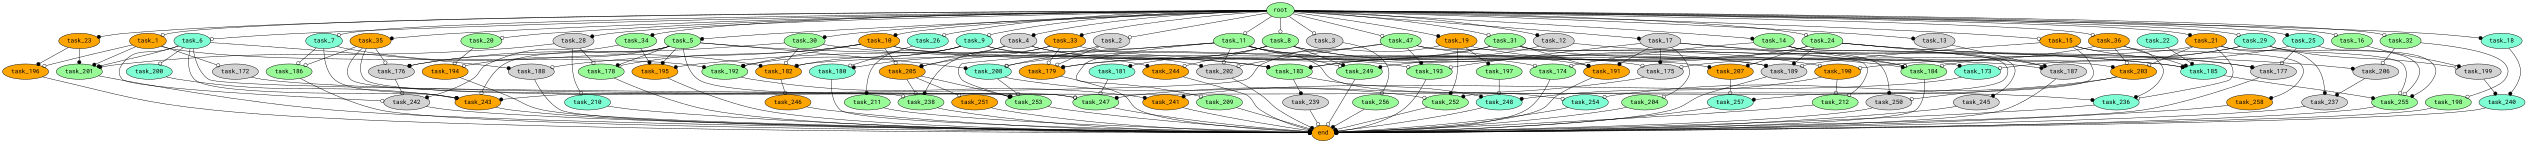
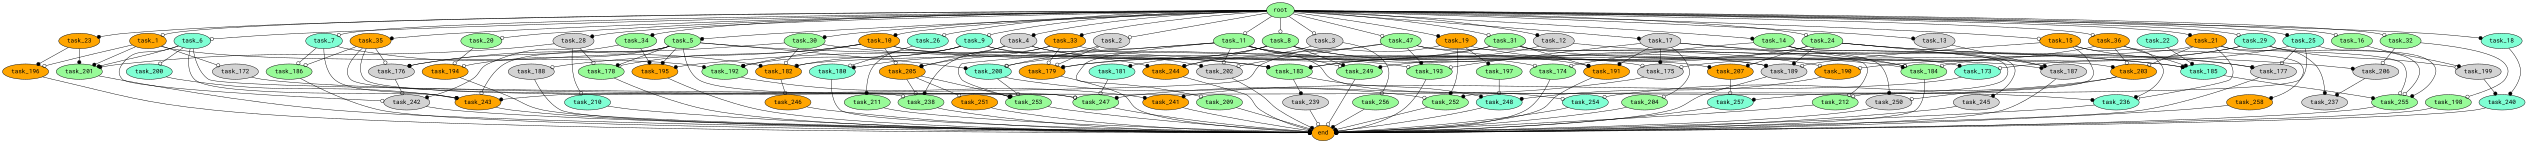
(329, 51) -> none
none -> (1249, 57)
(1837, 84) -> (2094, 92)
(1991, 122) -> none
